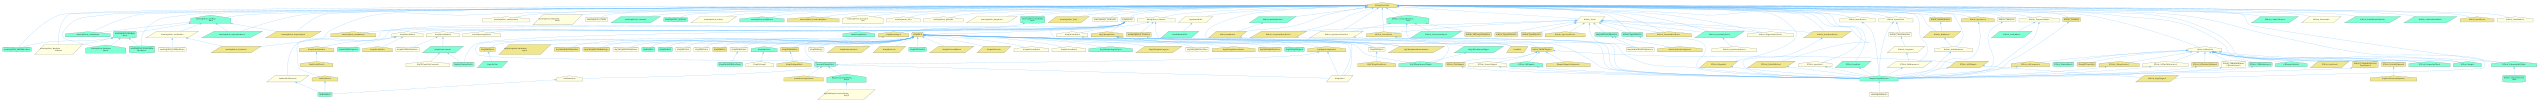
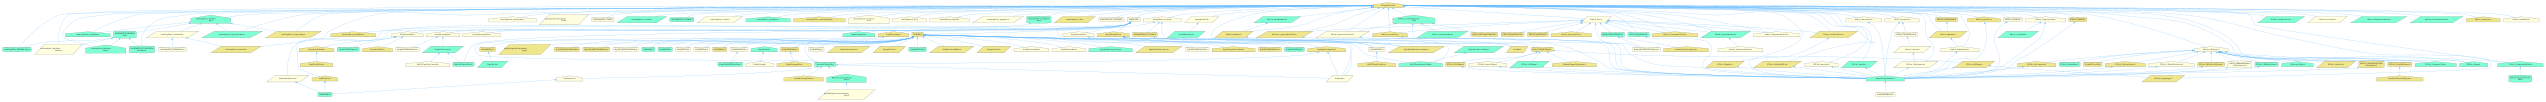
(1526, 64) -> (1530, 64)
